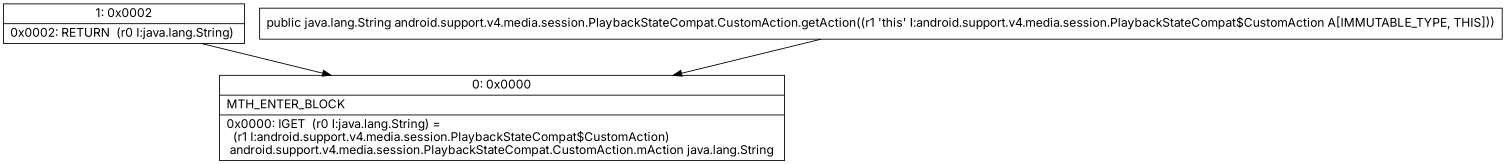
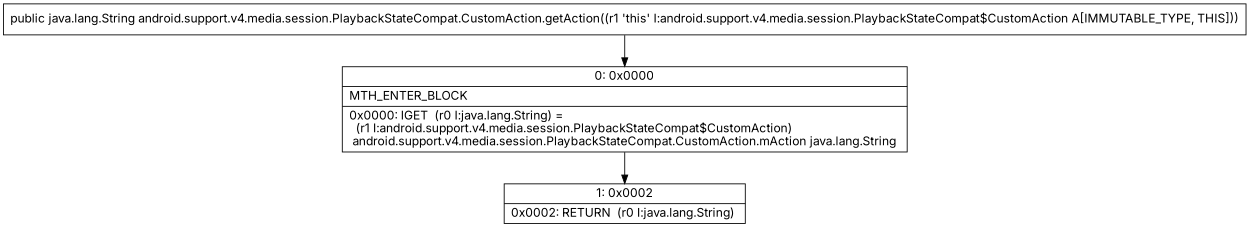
(262, 58) -> (625, 164)
